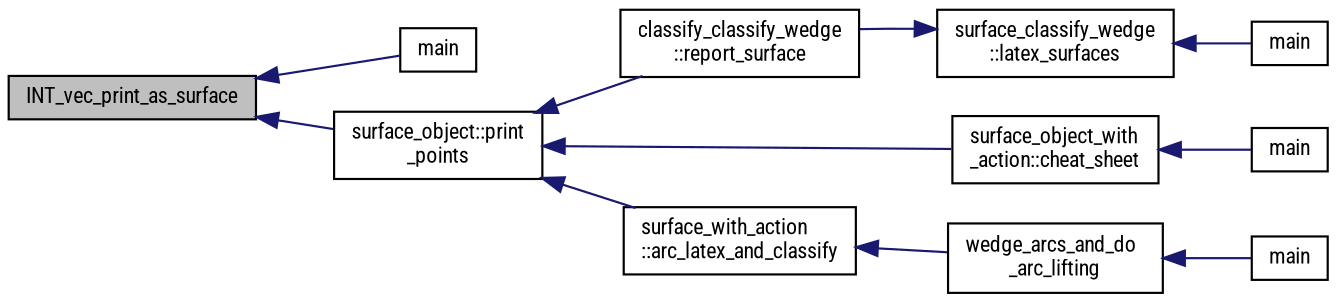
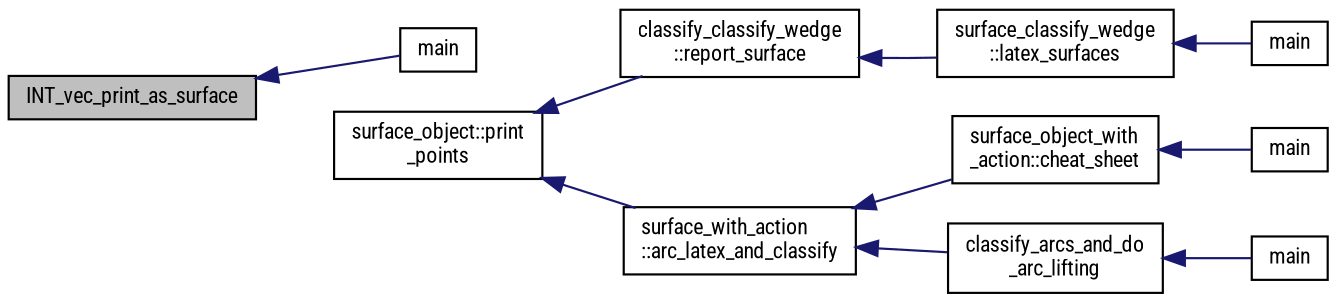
(887, 29) -> (909, 58)
(306, 125) -> none
(758, 148) -> (913, 191)
(1055, 258) -> (1055, 258)
